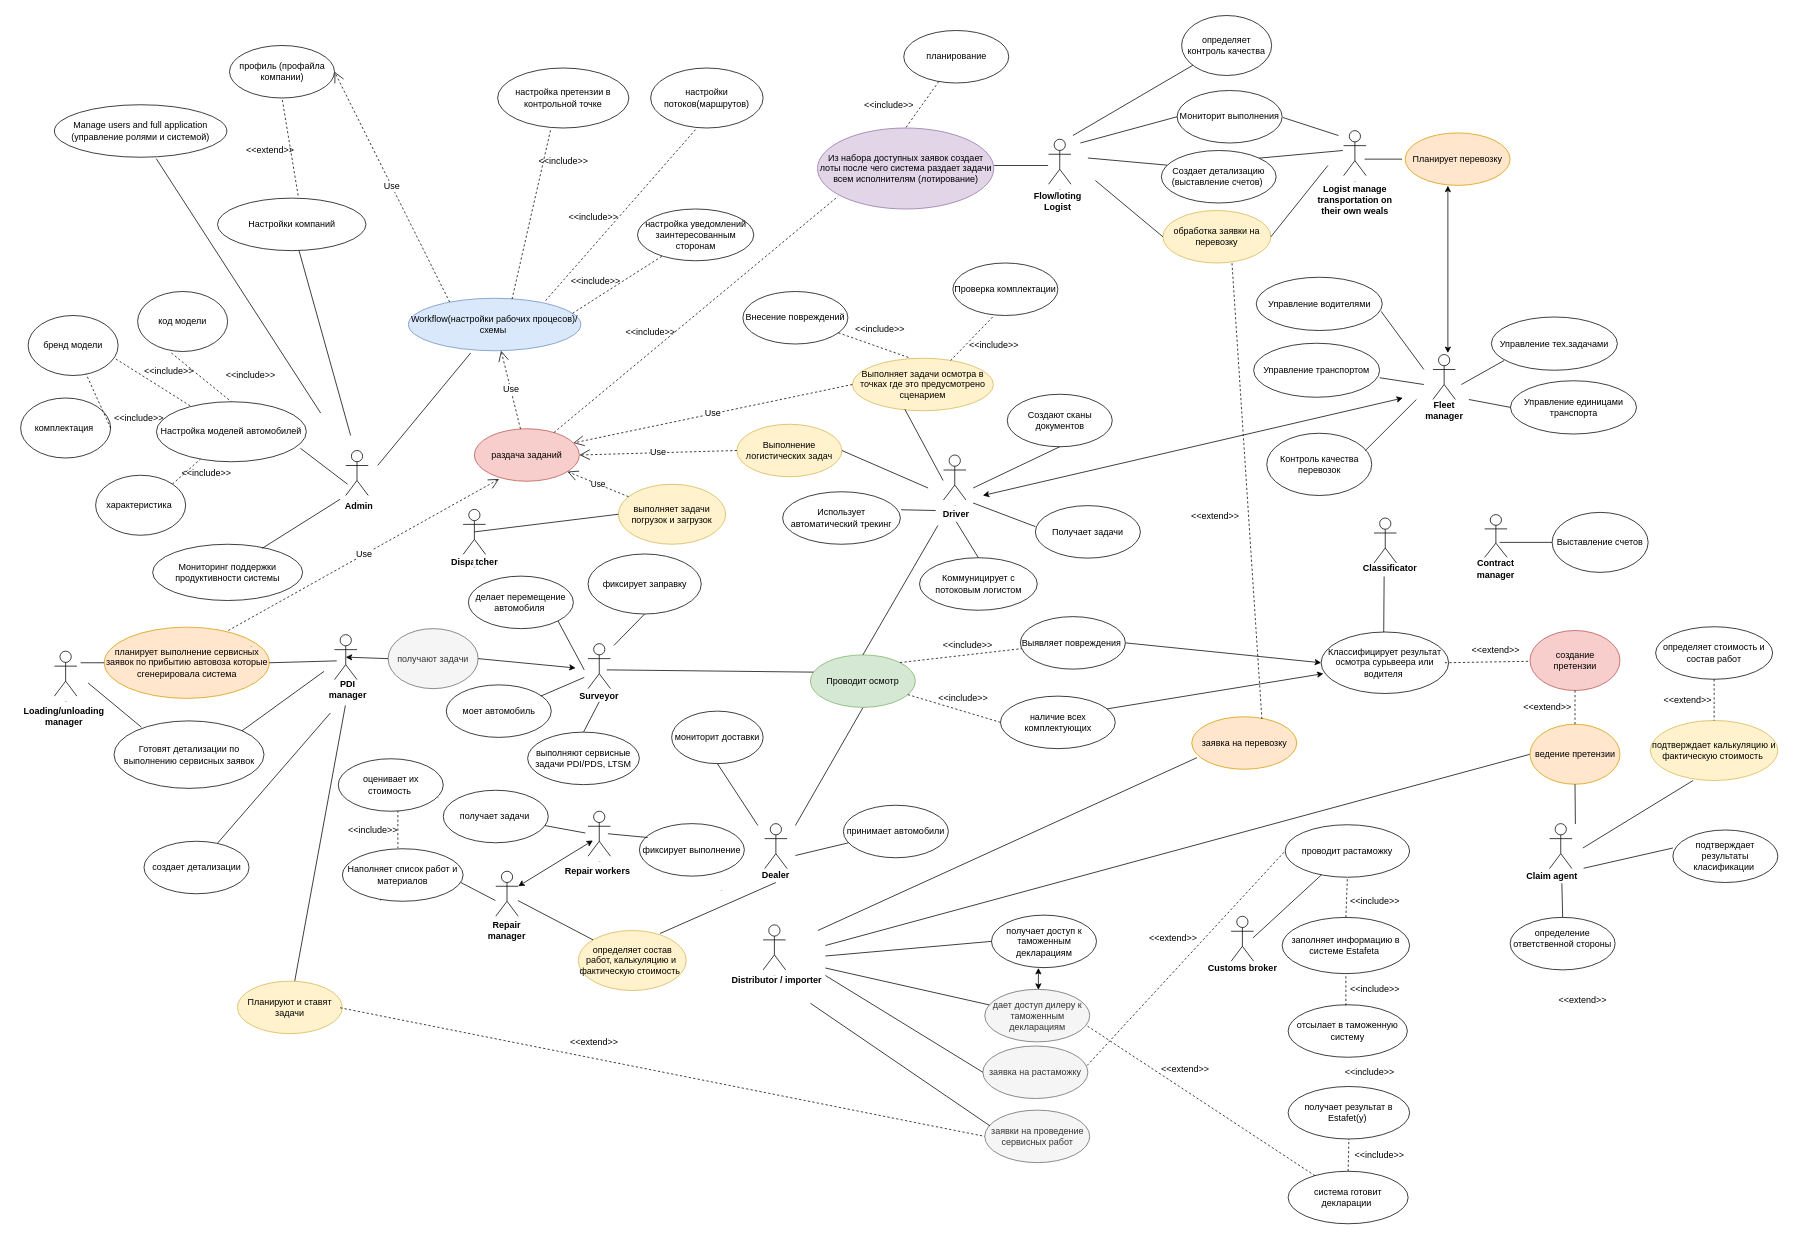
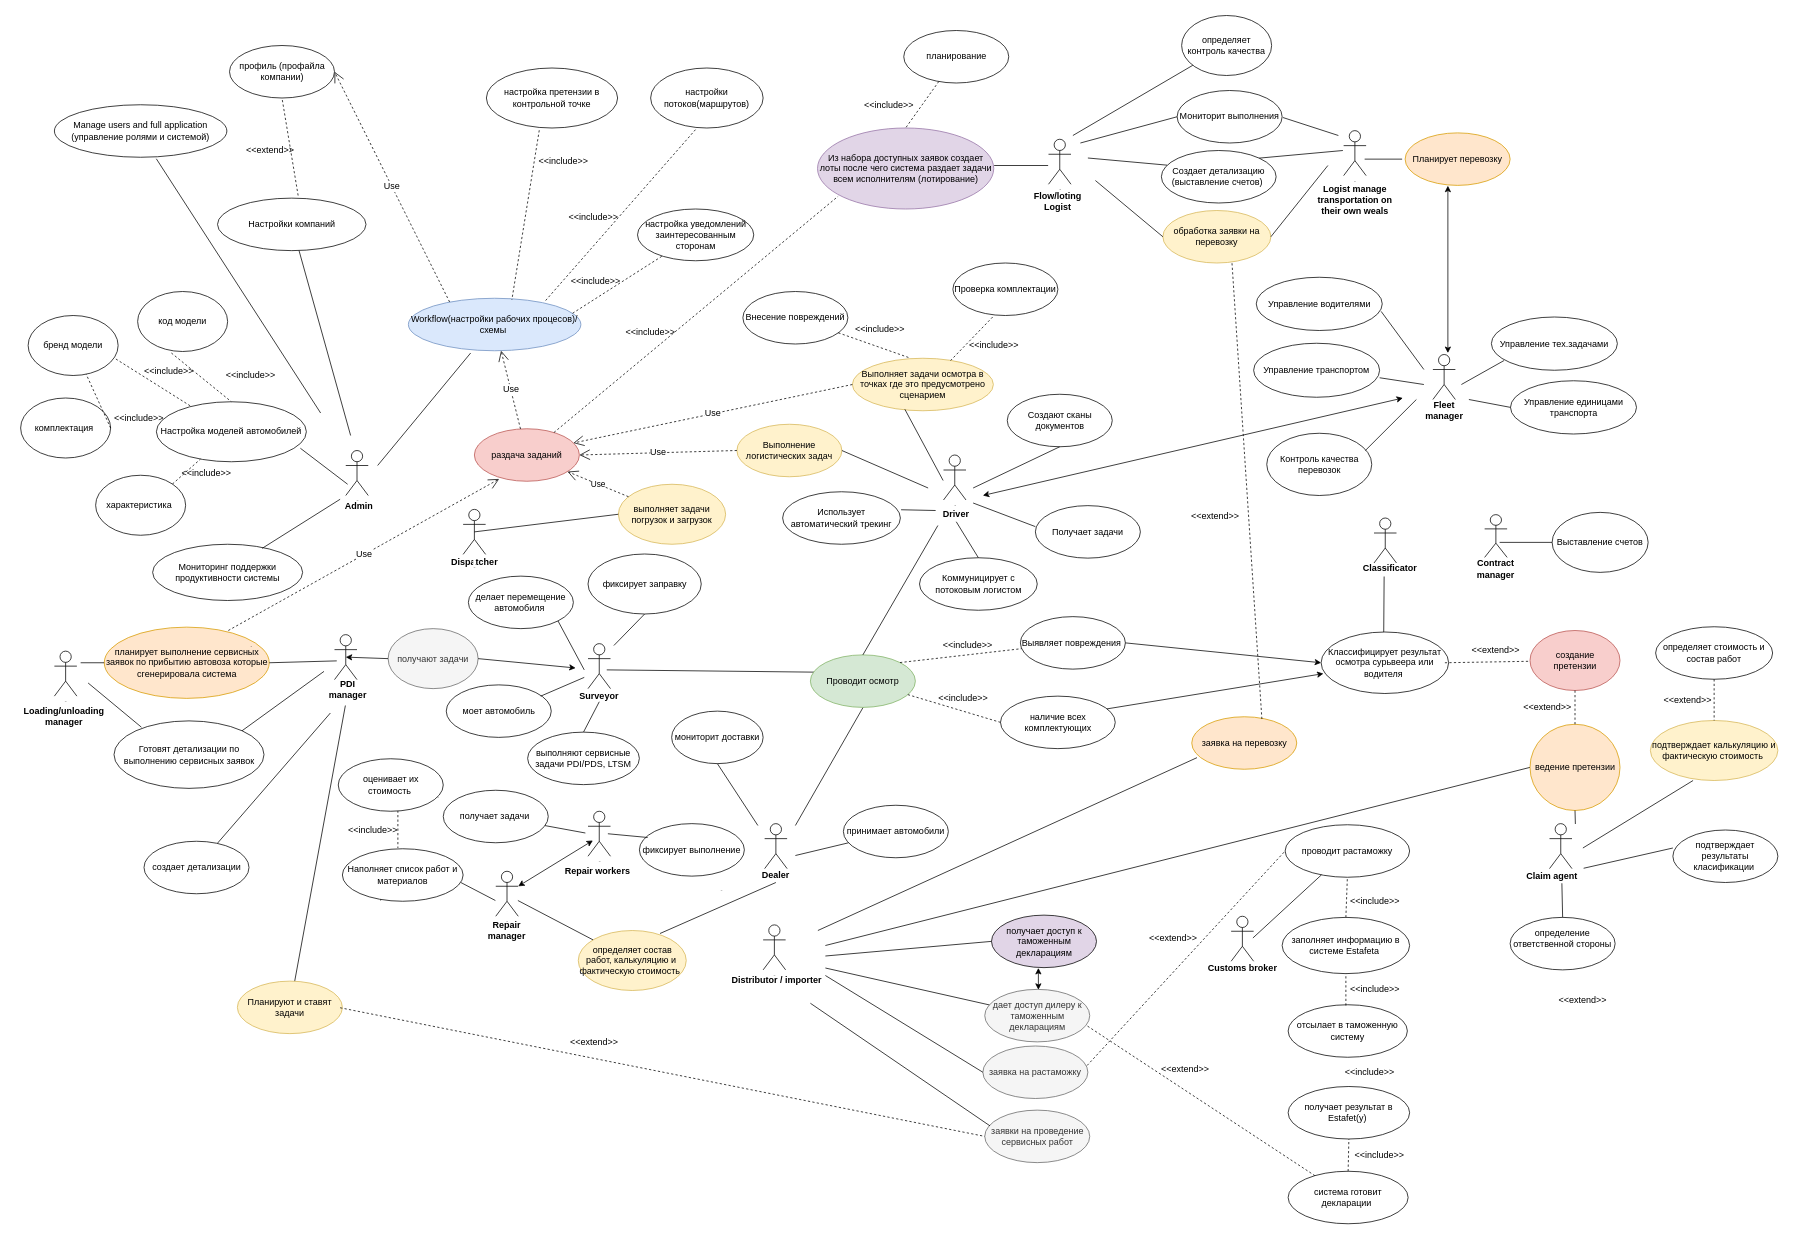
(563, 98) -> (552, 98)
(1575, 754) -> (1575, 767)
(1044, 941) -> (1044, 941)
